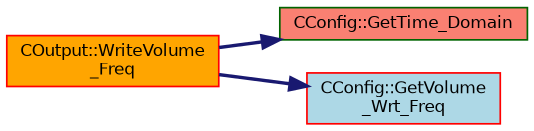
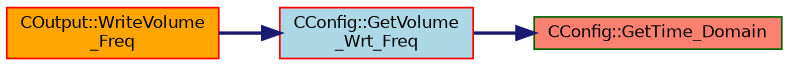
(241, 45) -> (495, 33)
